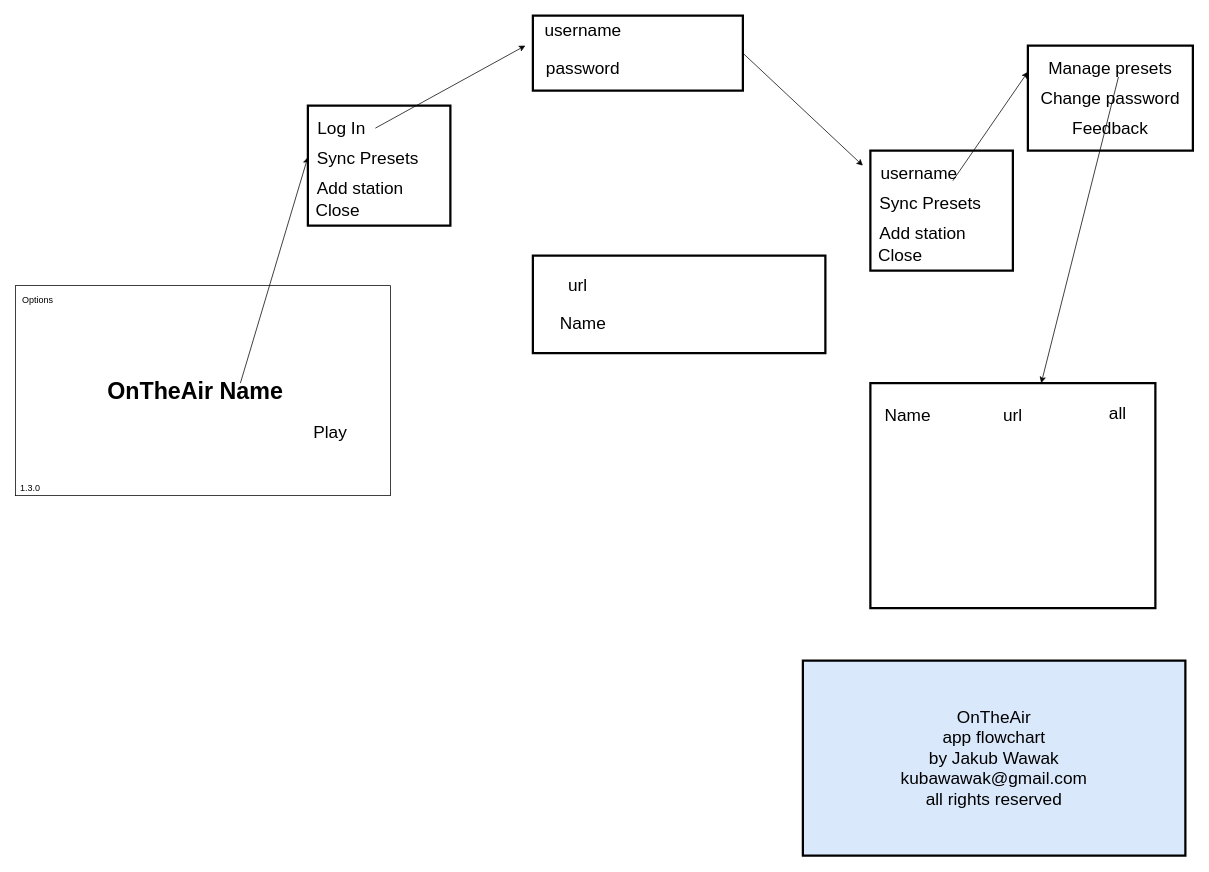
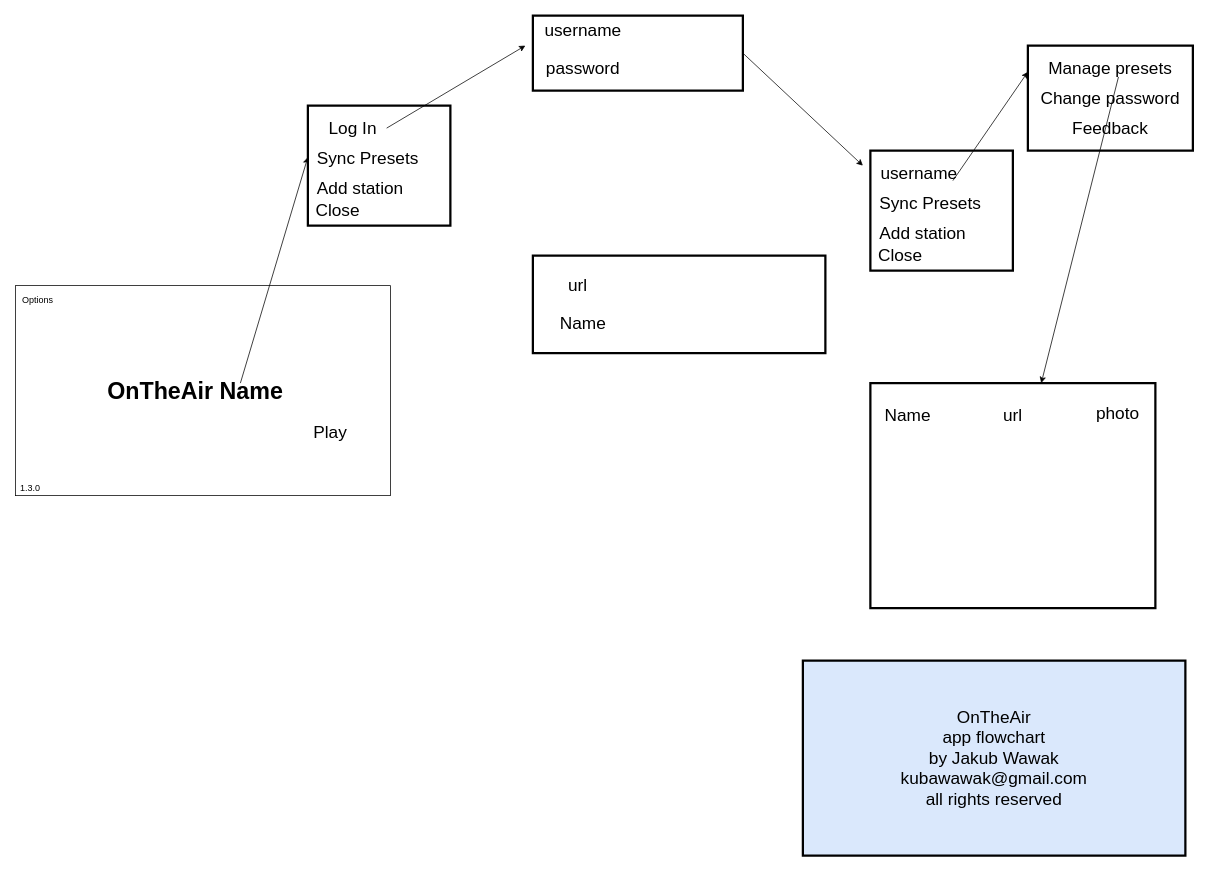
(342, 128) -> (353, 128)
(1118, 413) -> (1118, 413)
